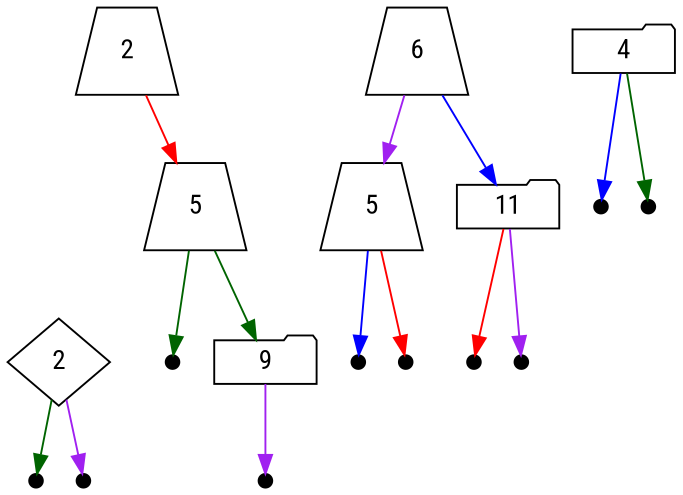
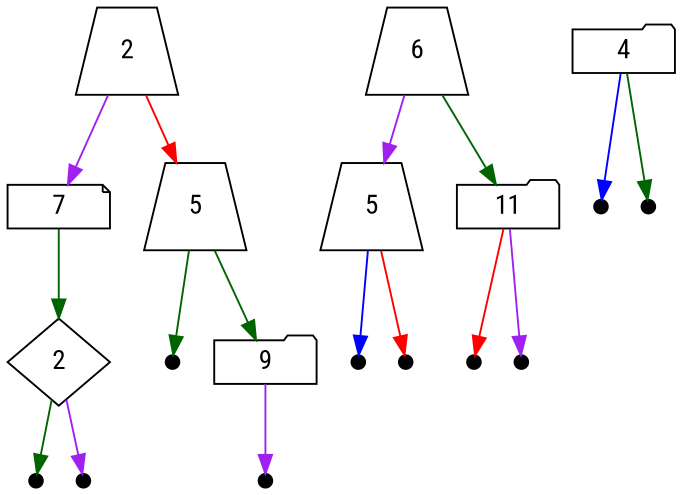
(464, 132) -> (464, 132)
none -> (59, 207)
